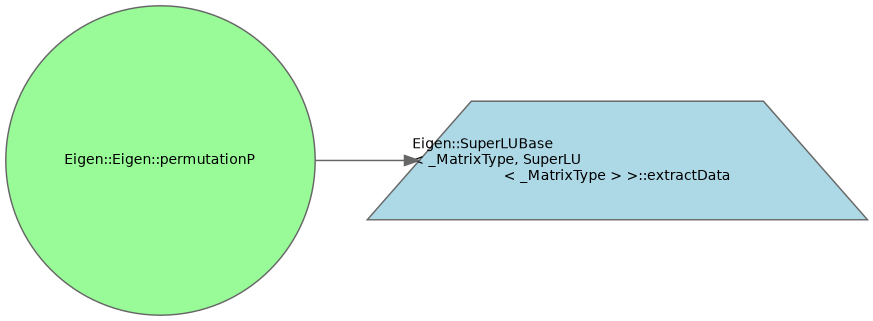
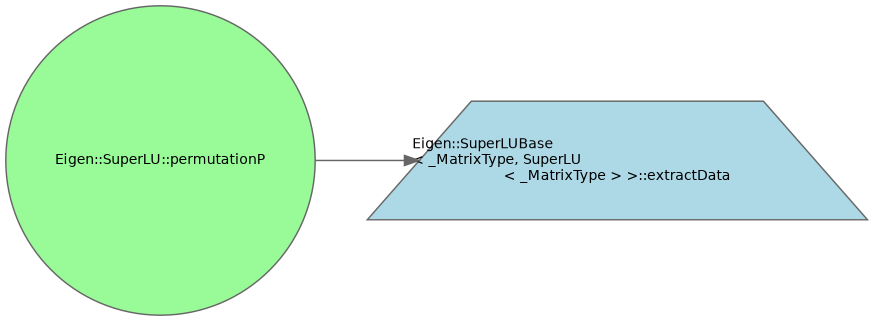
(160, 160) -> (160, 160)
